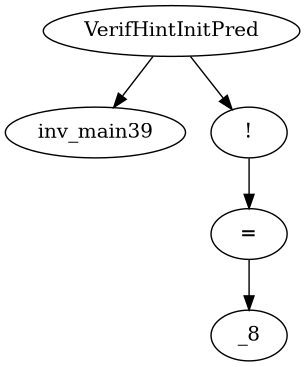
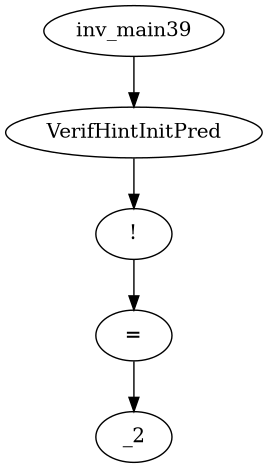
(138, 76) -> (134, 75)
(249, 336) -> (134, 437)
